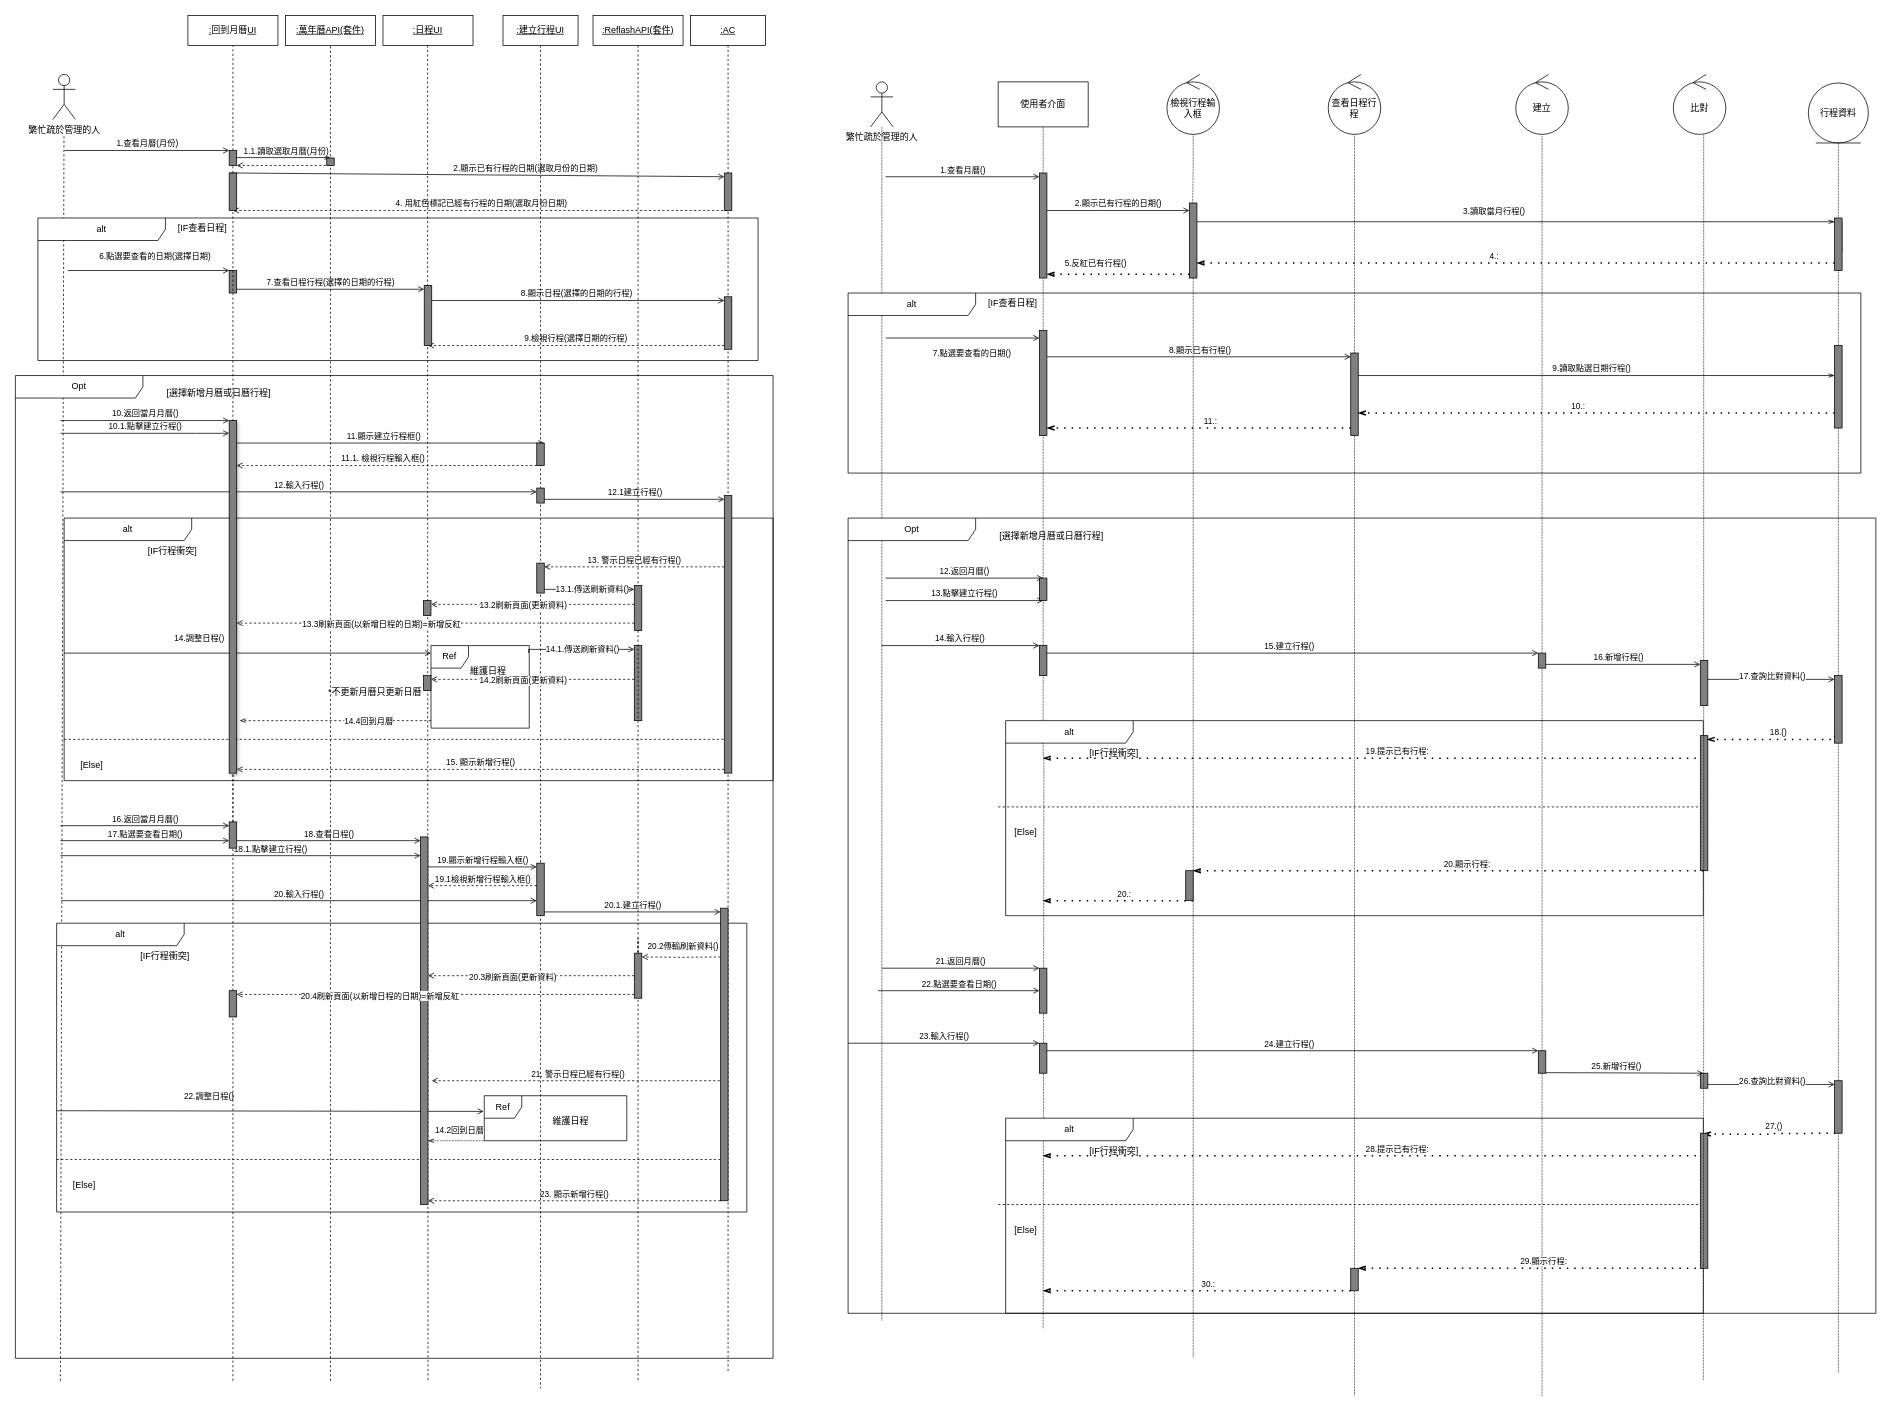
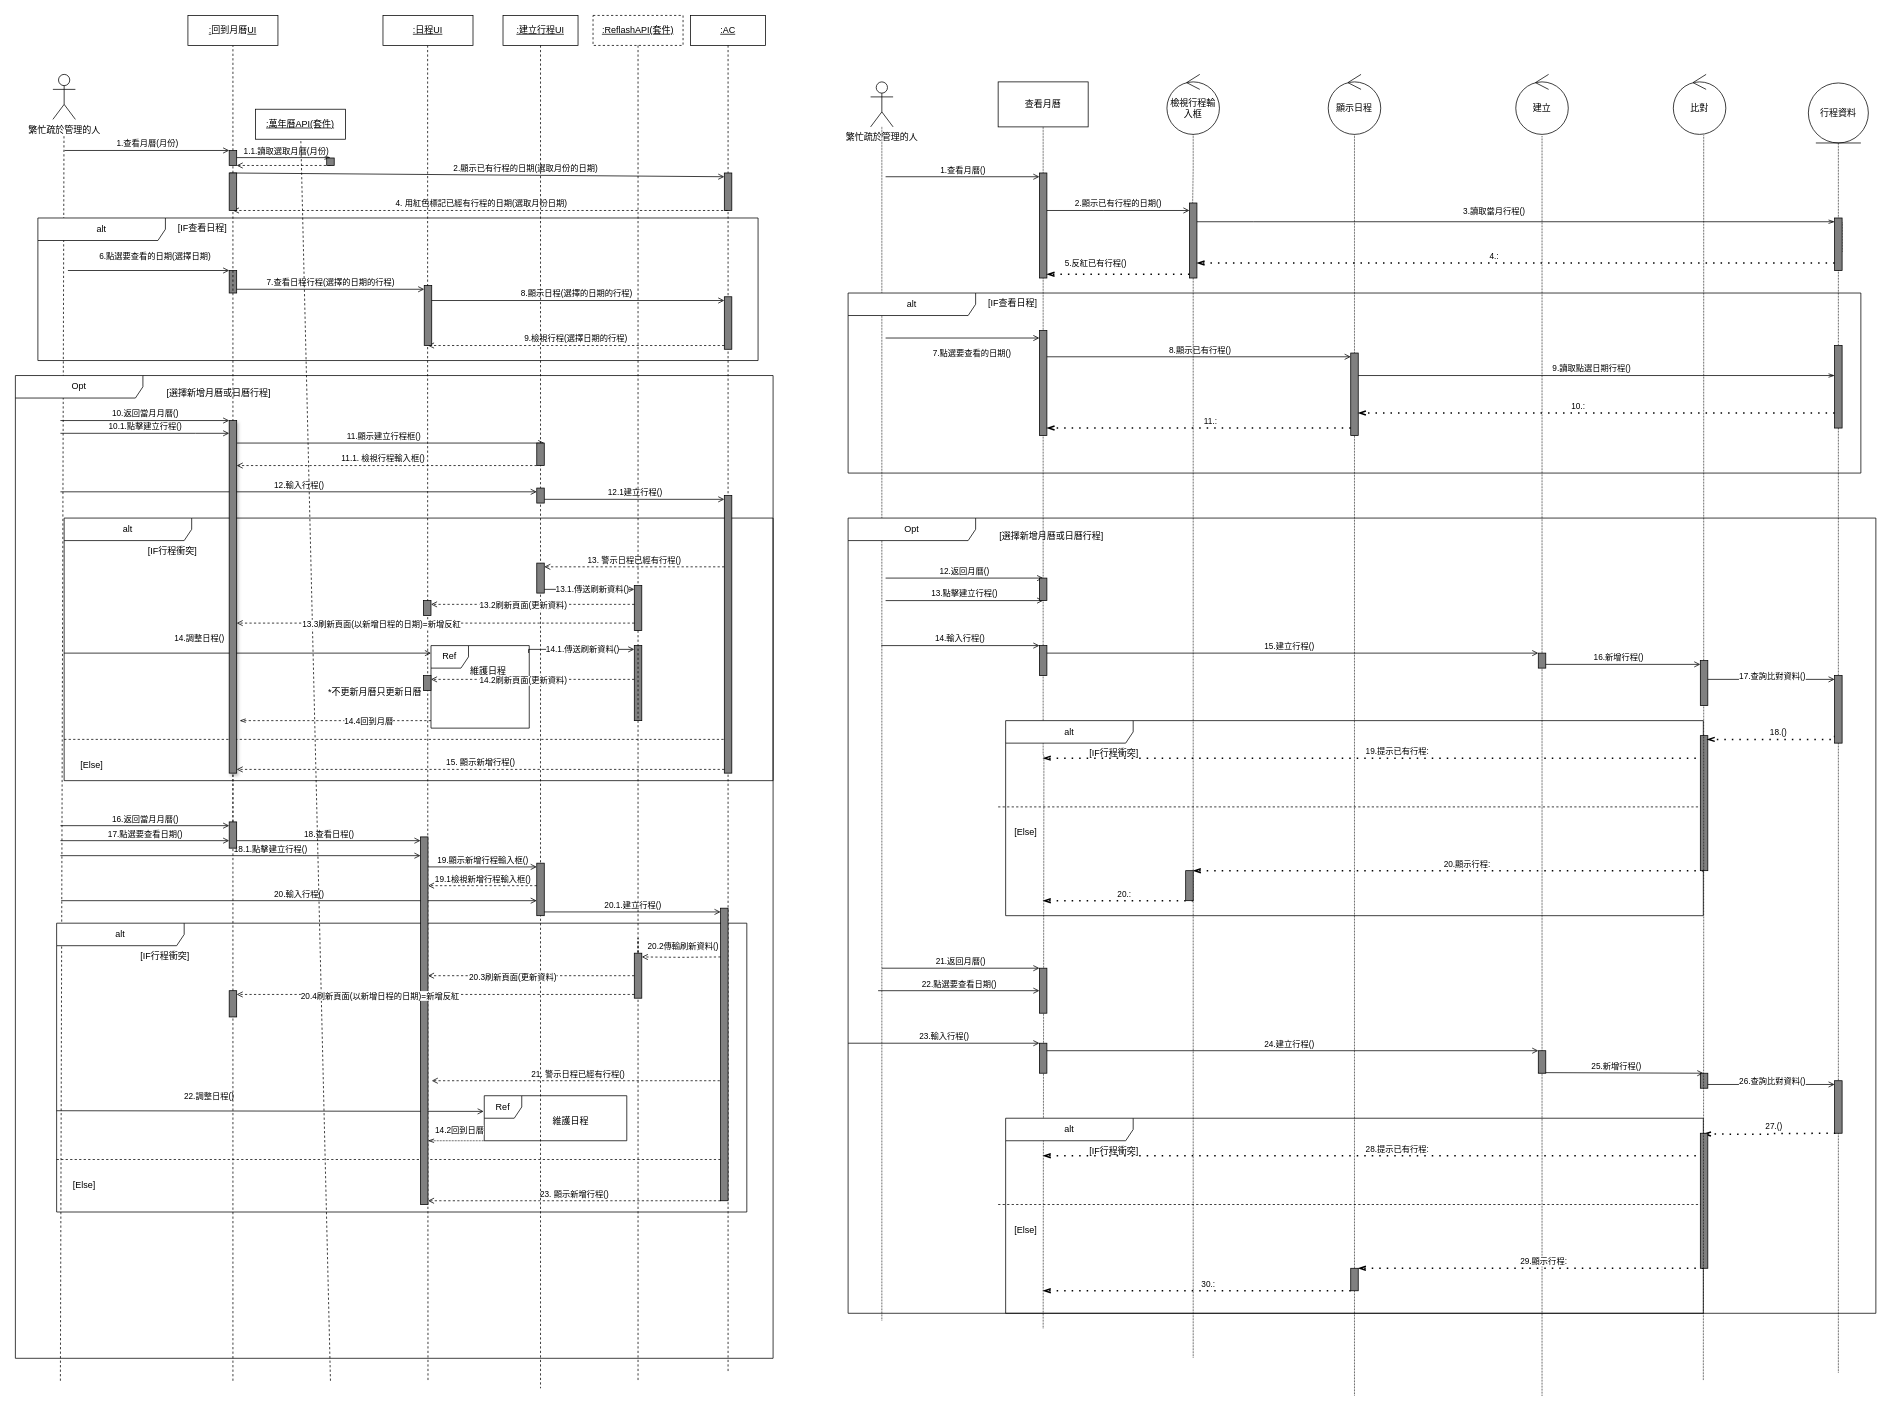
(330, 30) -> (300, 124)
(638, 30) -> (638, 30)
(1043, 105) -> (1043, 105)
(1354, 108) -> (1354, 108)
